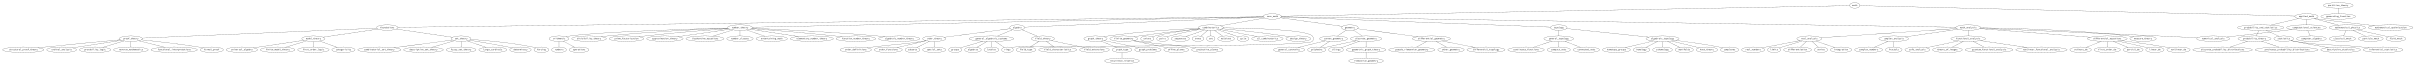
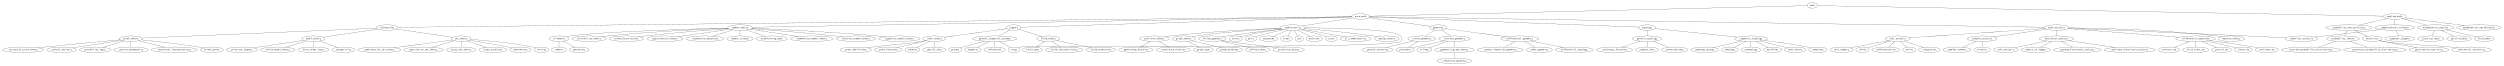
none -> (1223, 31)
(991, 50) -> (995, 50)
(1122, 55) -> (1164, 44)
